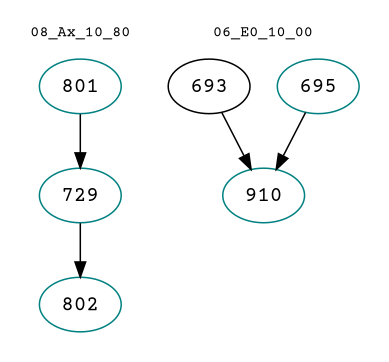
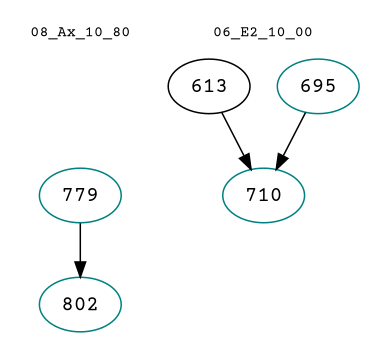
(264, 33) -> (264, 33)
(80, 86) -> none
(209, 86) -> (209, 86)
(80, 195) -> (80, 195)
(264, 195) -> (264, 195)
